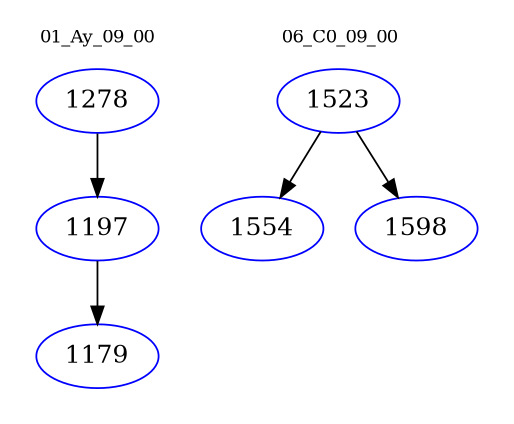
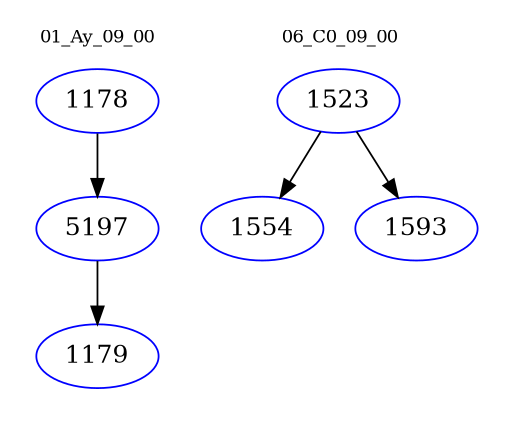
(97, 101) -> (97, 101)
(97, 229) -> (97, 229)
(416, 229) -> (416, 229)
